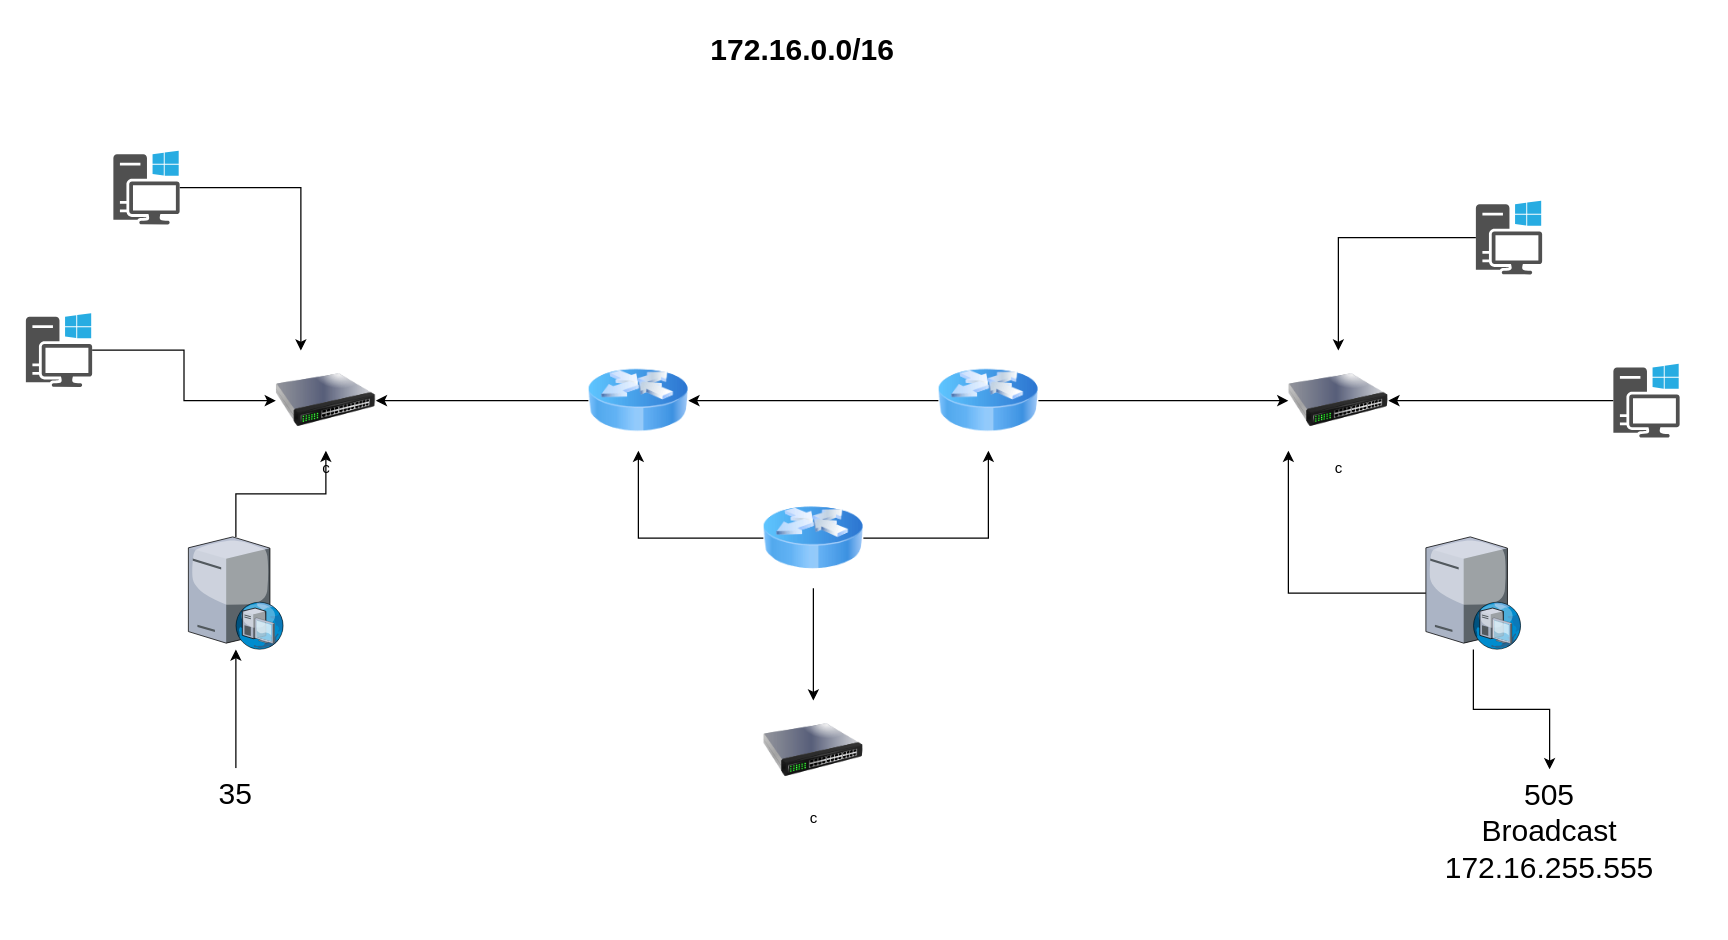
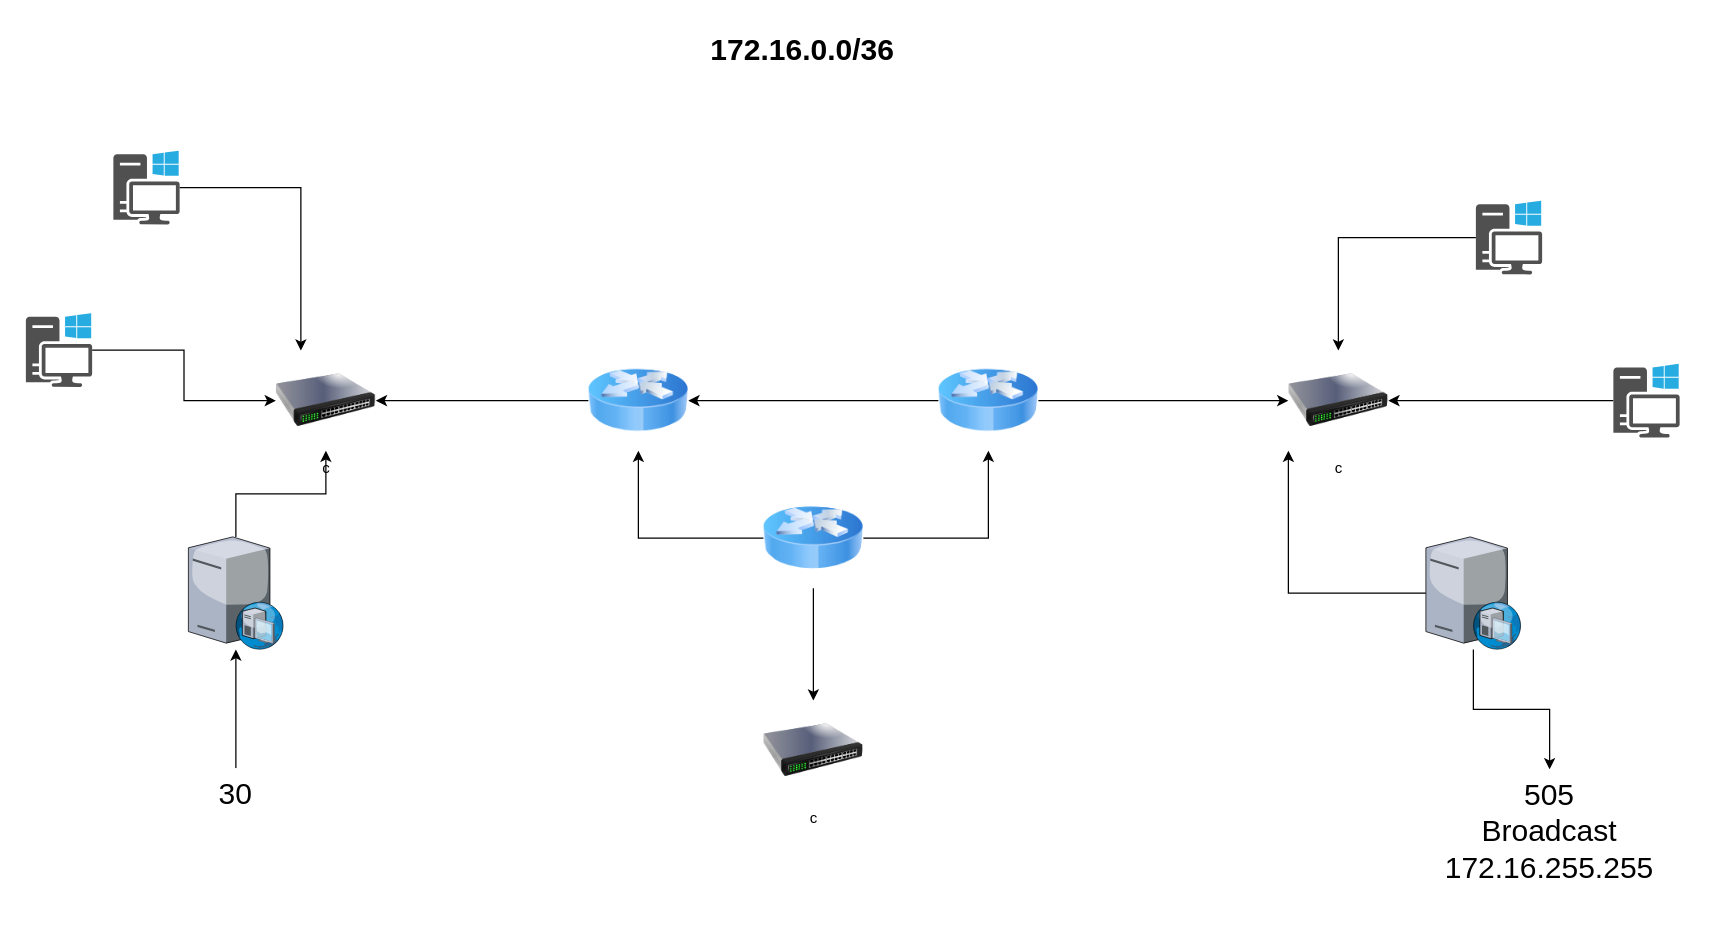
(803, 51) -> (803, 51)
(236, 786) -> (236, 786)
(1549, 796) -> (1549, 796)
